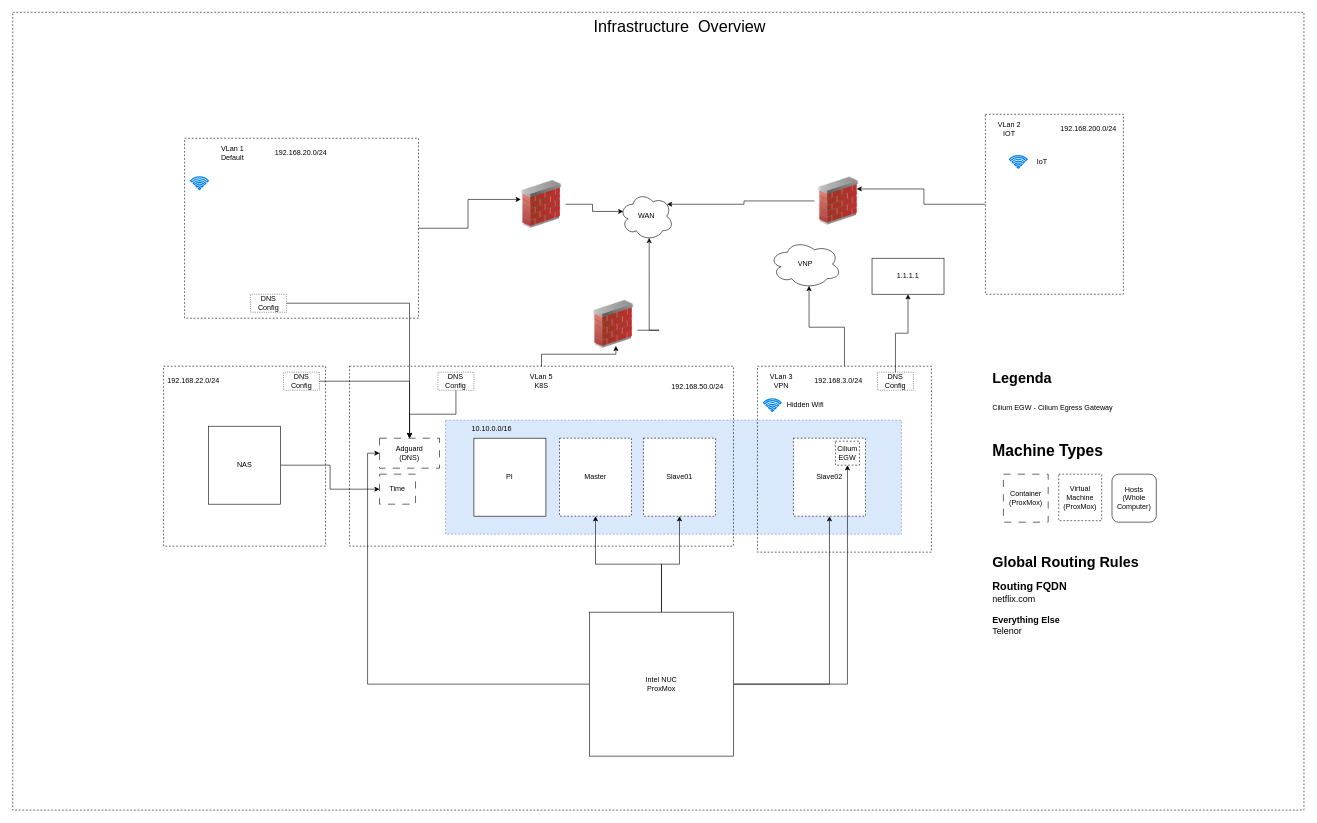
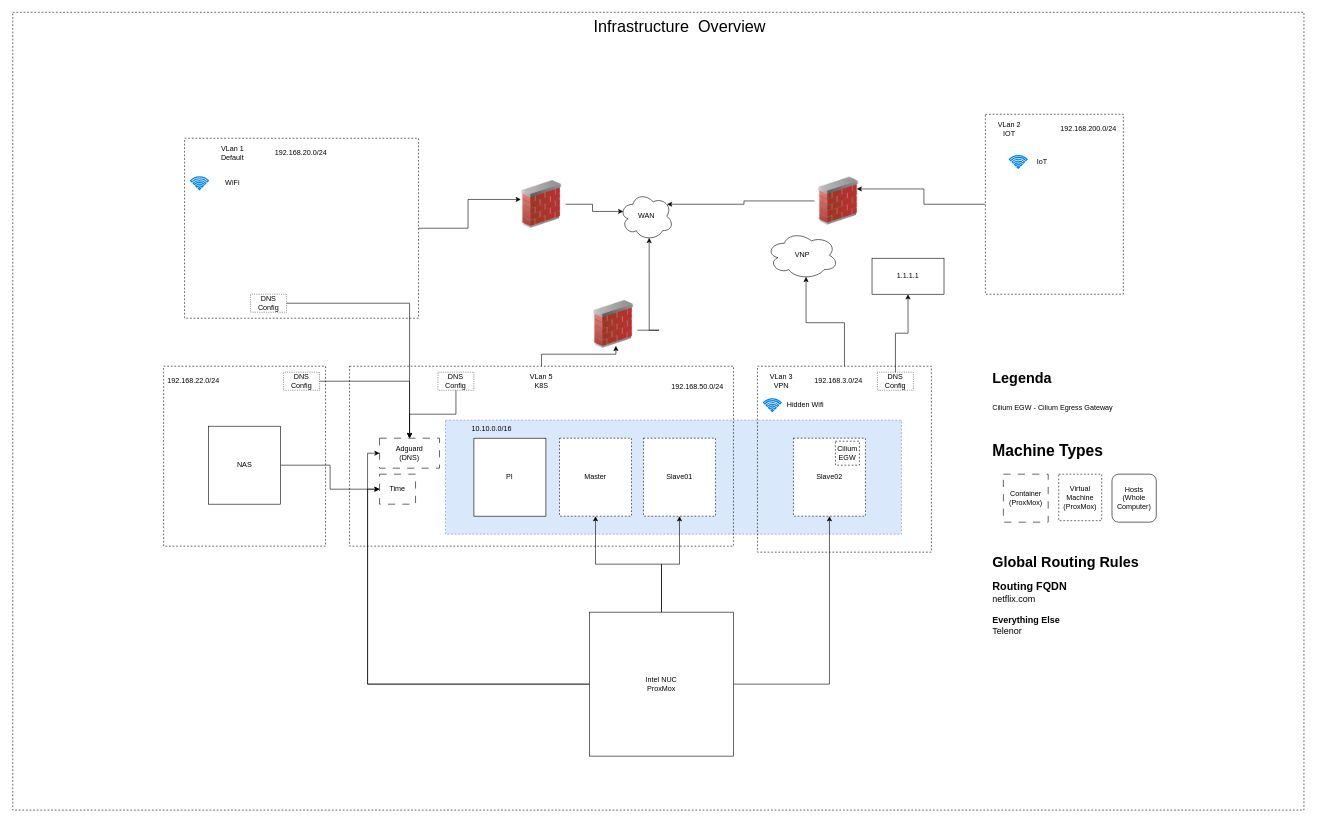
none -> (232, 183)
(805, 264) -> (802, 255)
(848, 578) -> (376, 489)
